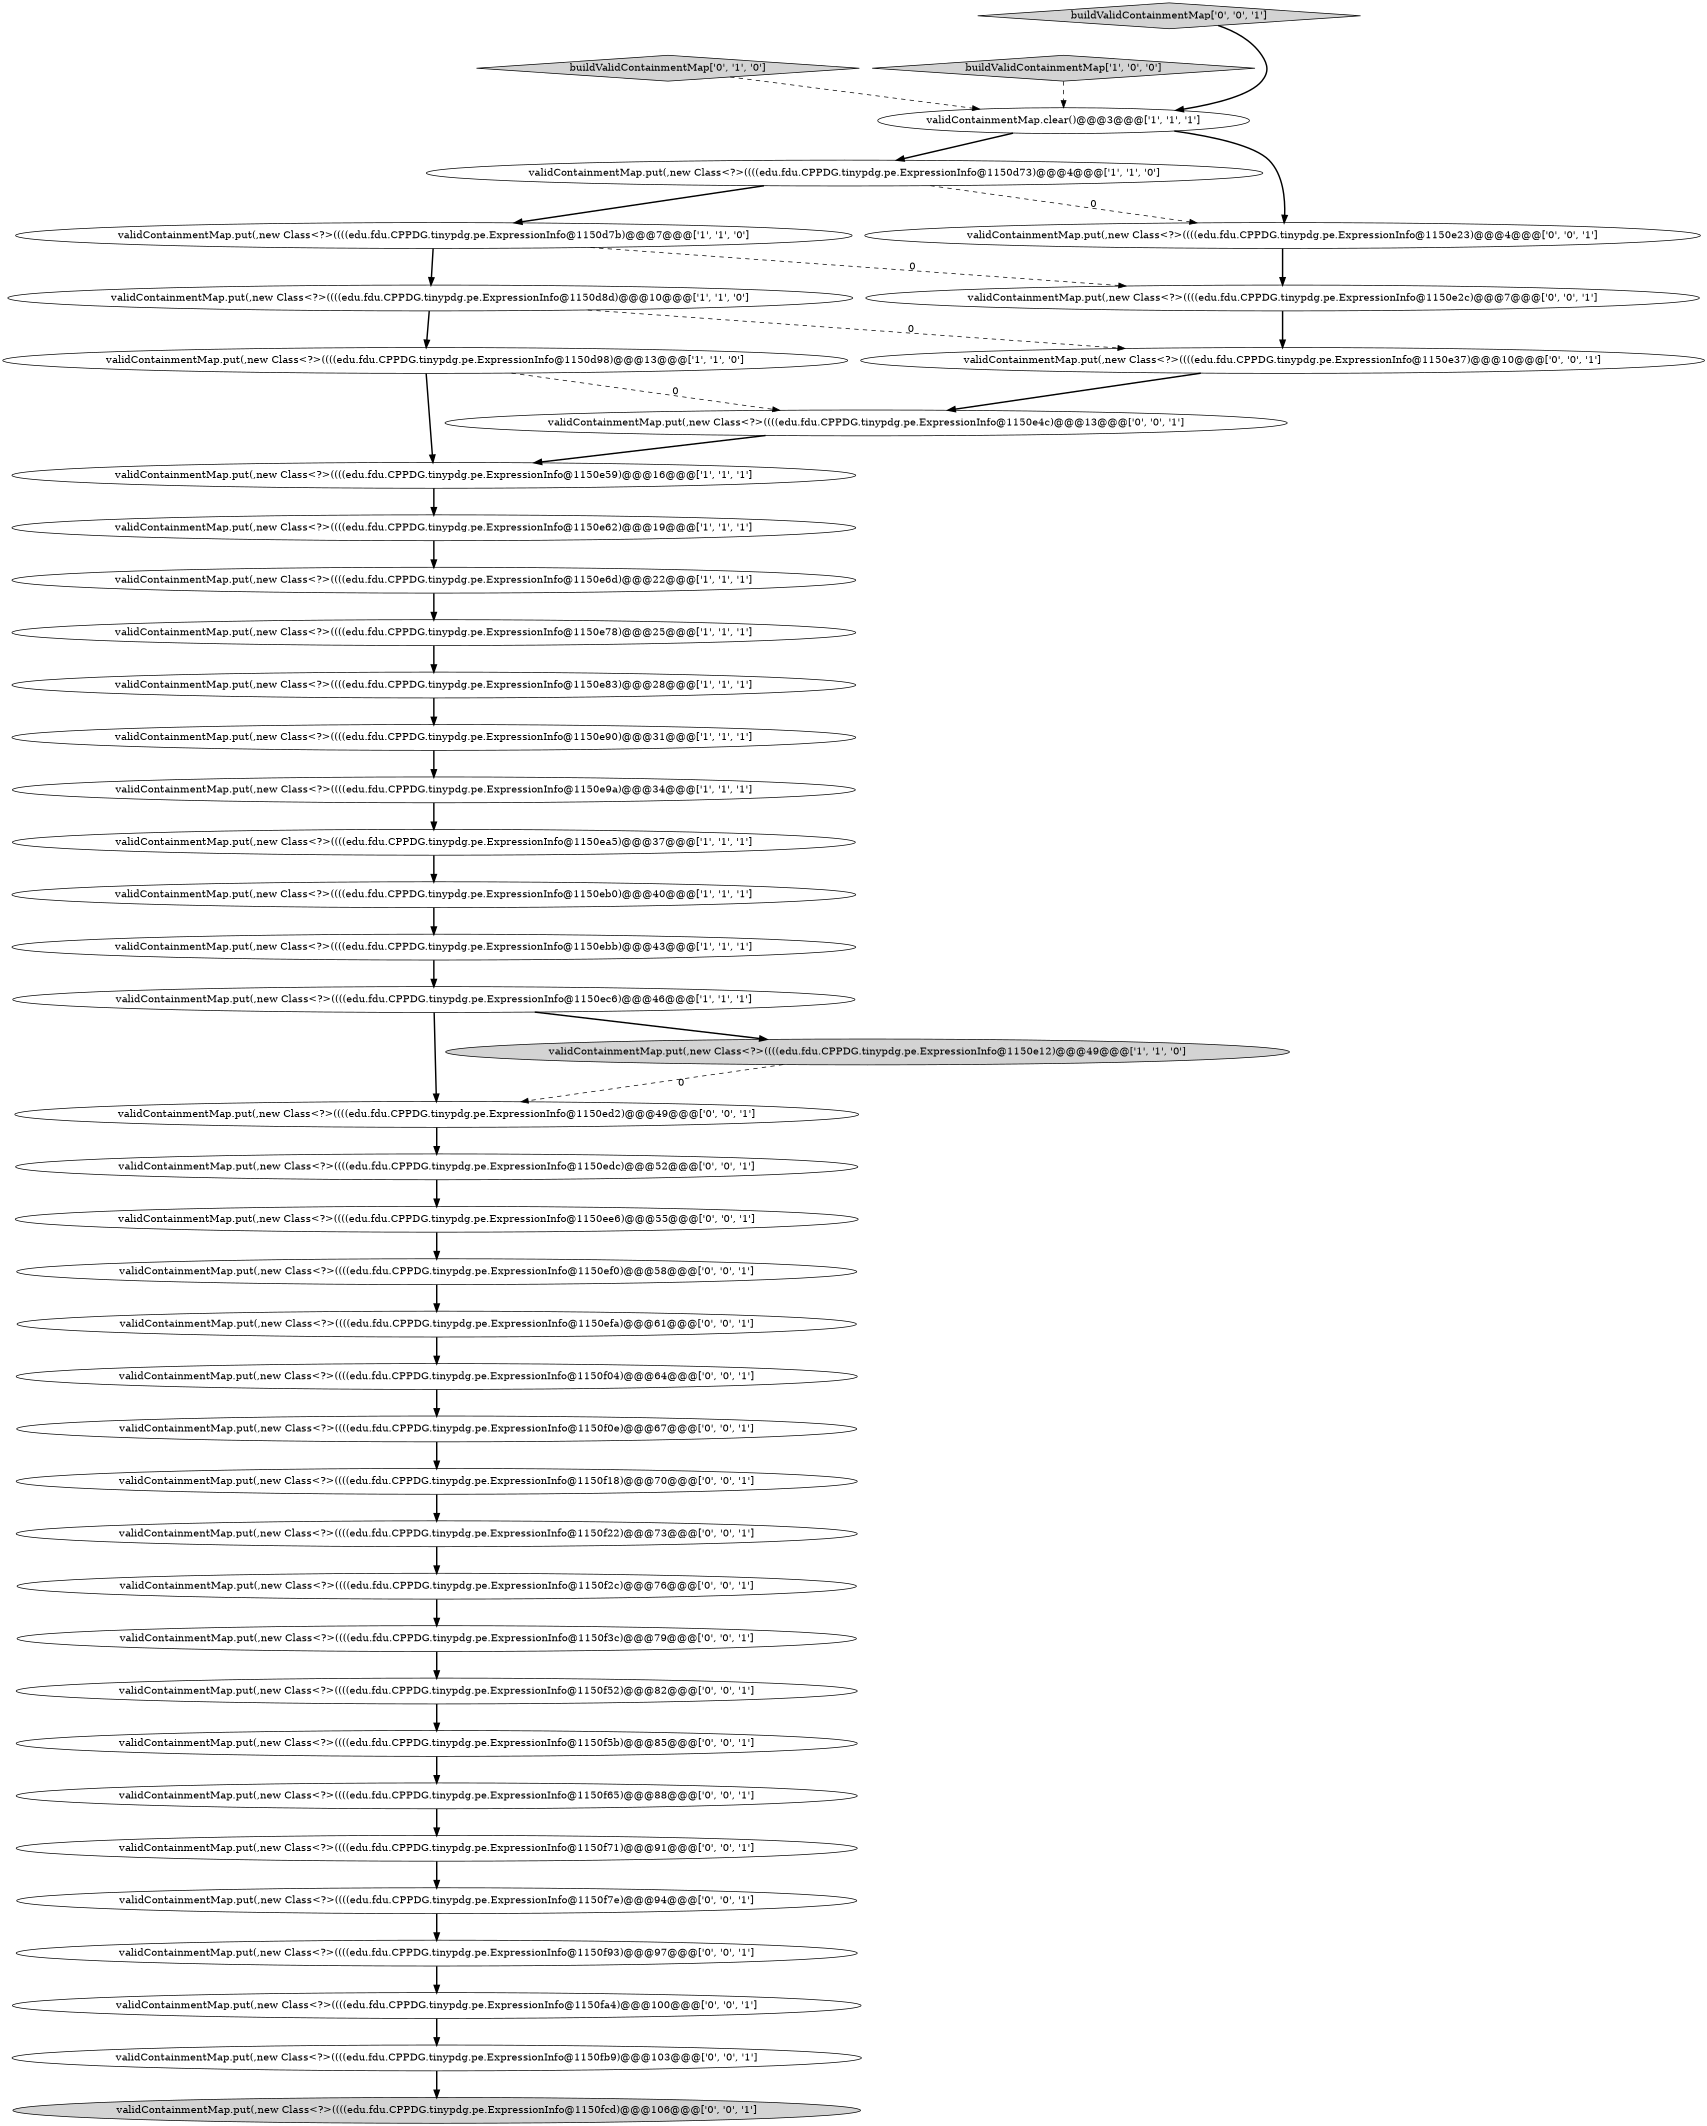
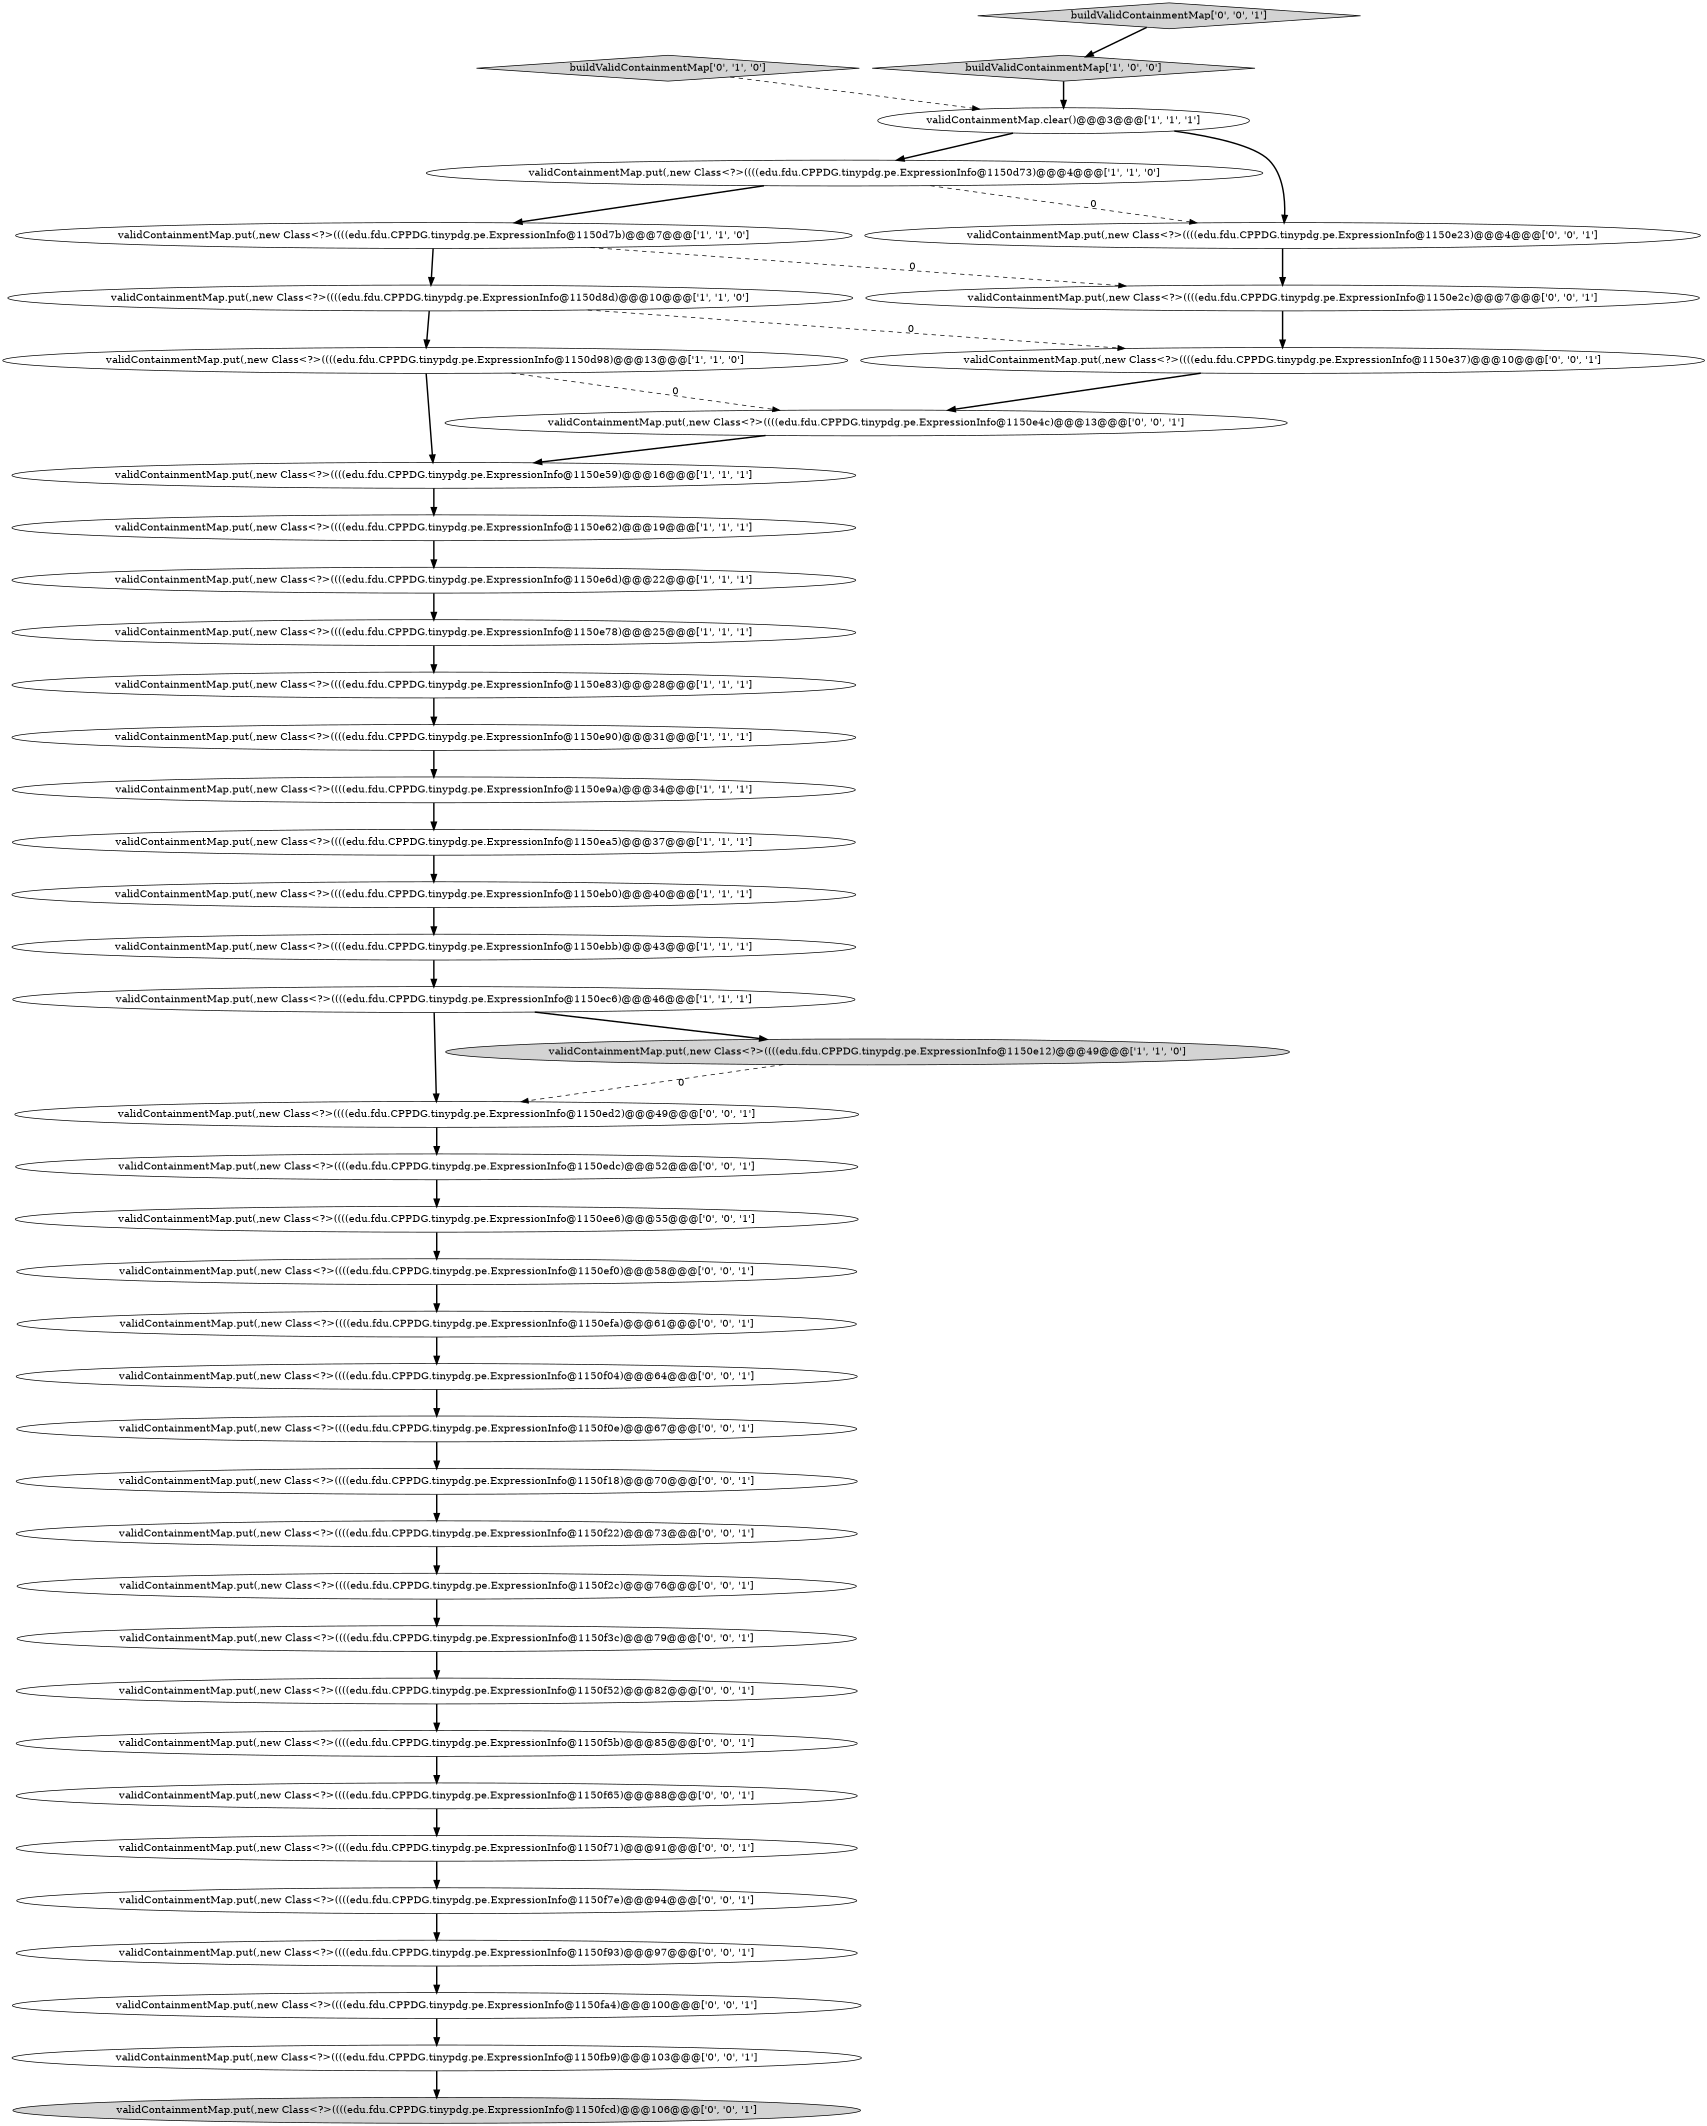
(1261, 82) -> (1120, 40)
(1064, 91) -> (1064, 91)
